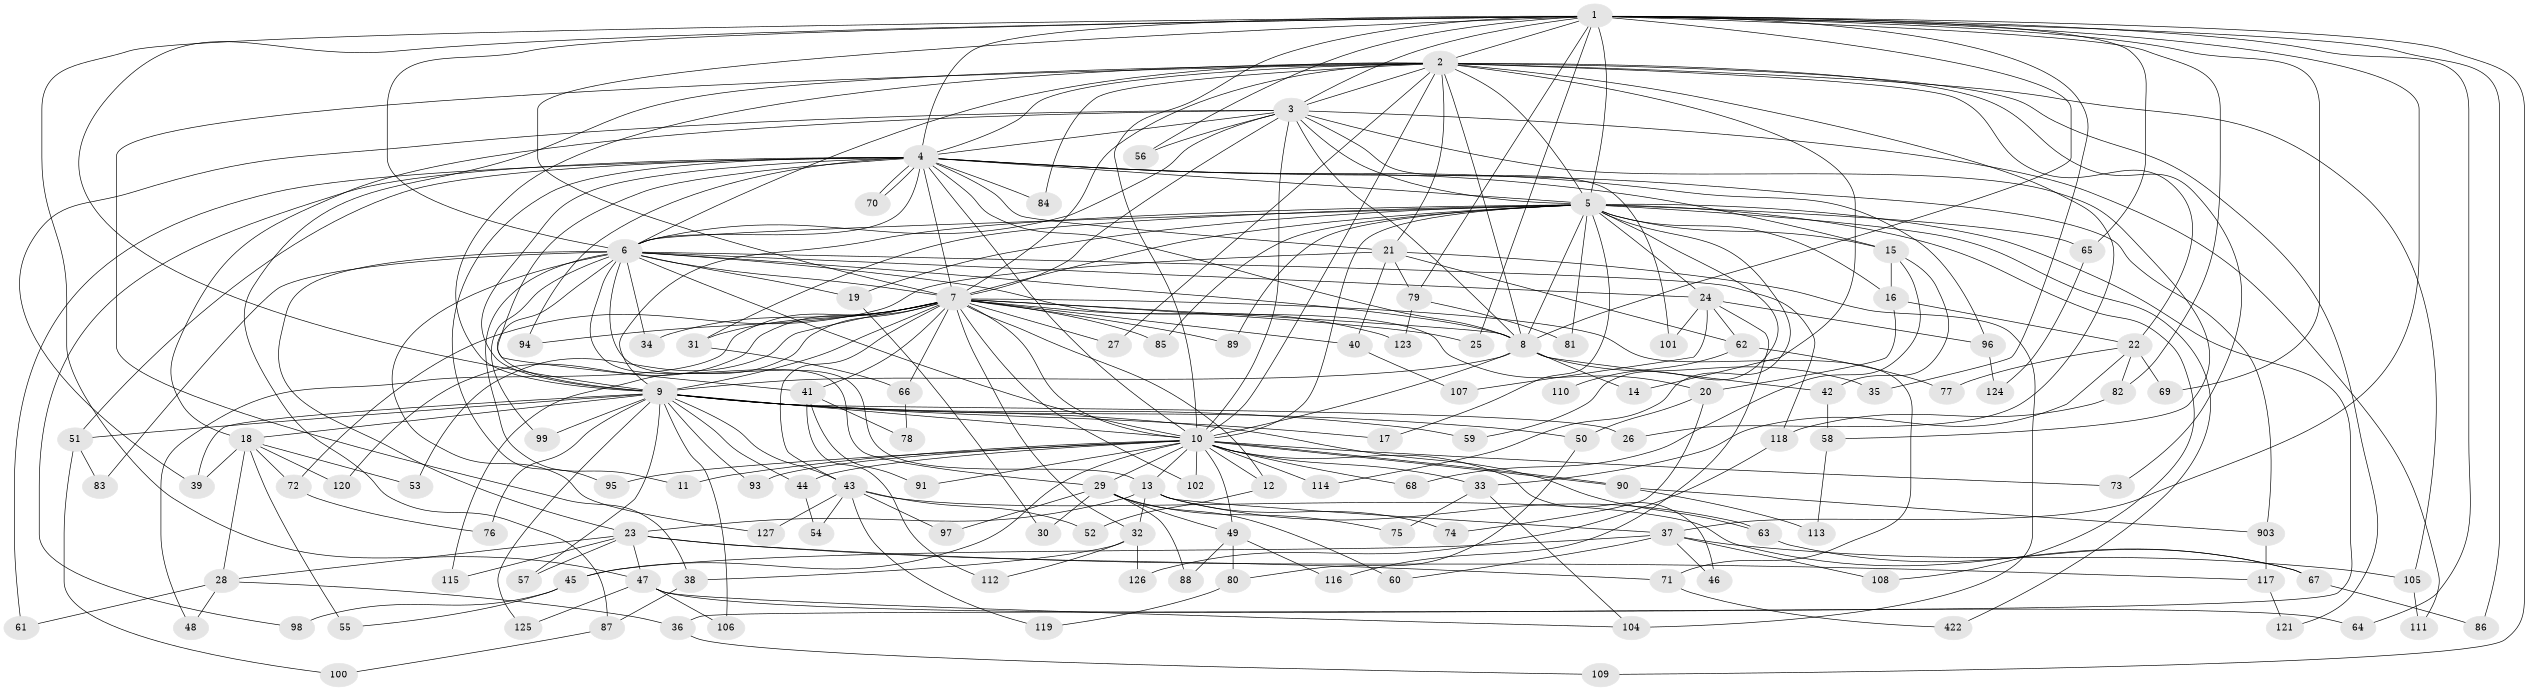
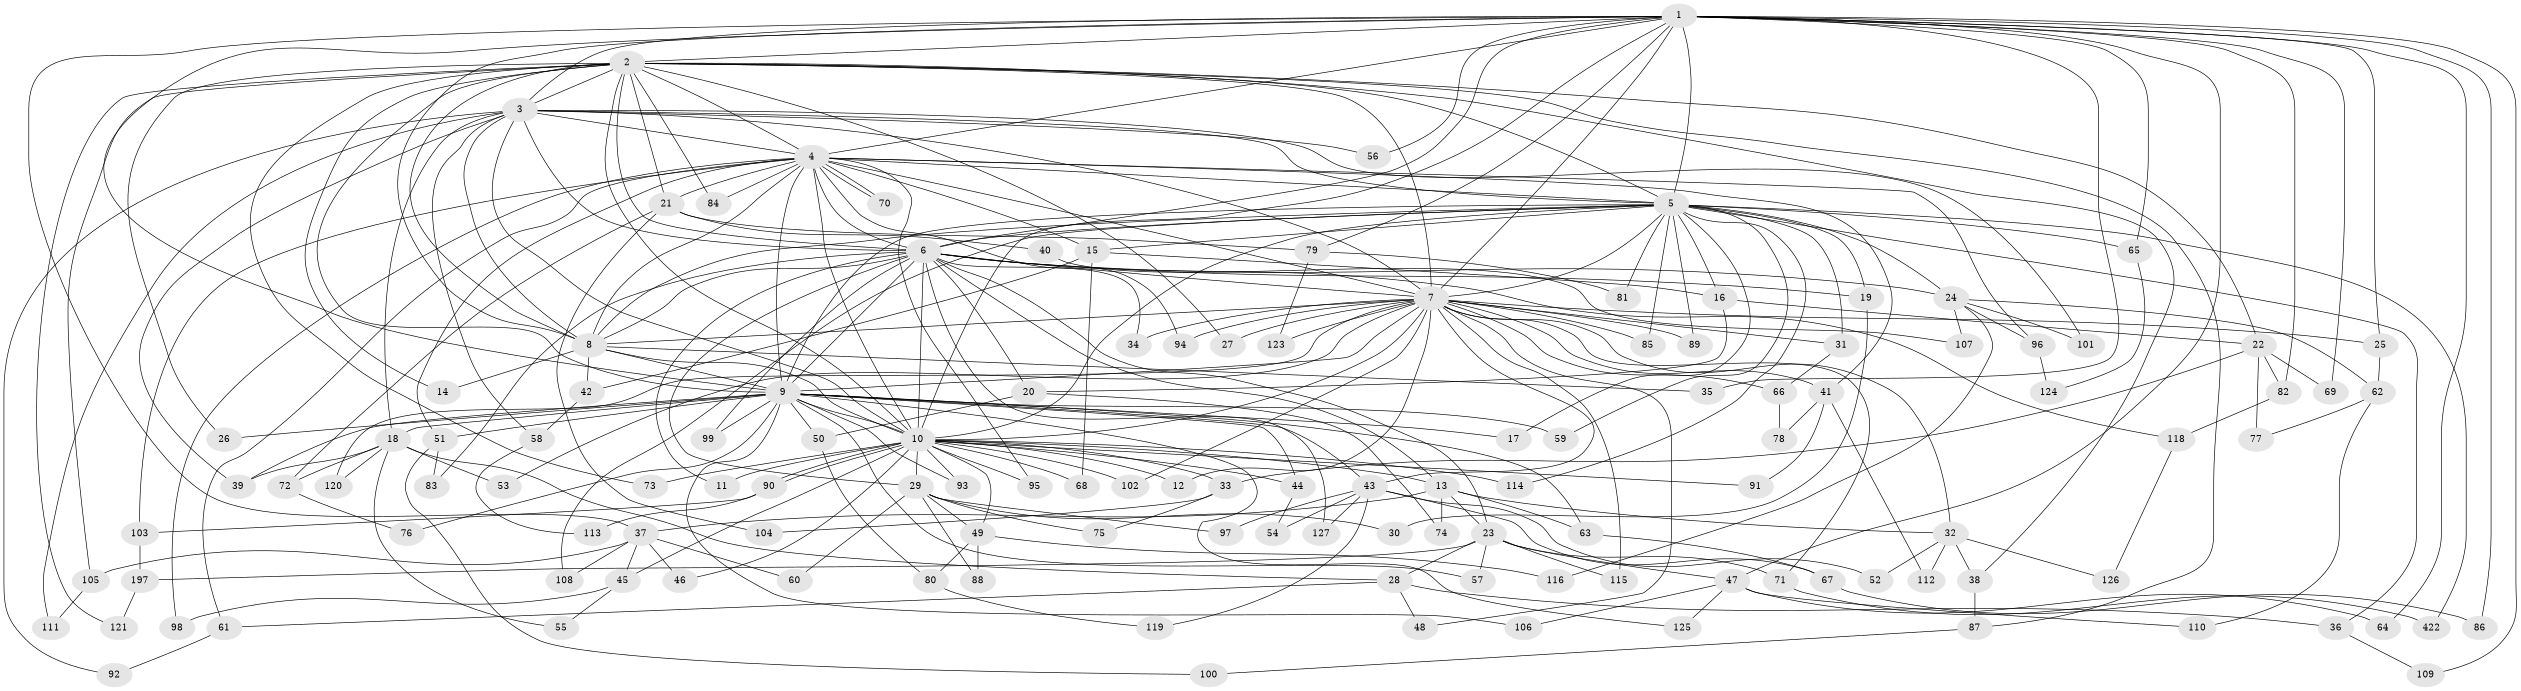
(1566, 298) -> (2379, 369)
(1154, 322) -> none
(1178, 507) -> (1909, 560)
(2266, 534) -> (140, 534)
(2266, 581) -> (140, 581)
(1230, 617) -> (2070, 620)
none -> (114, 675)
